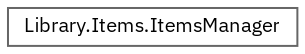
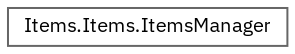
(153, 27) -> (148, 27)
